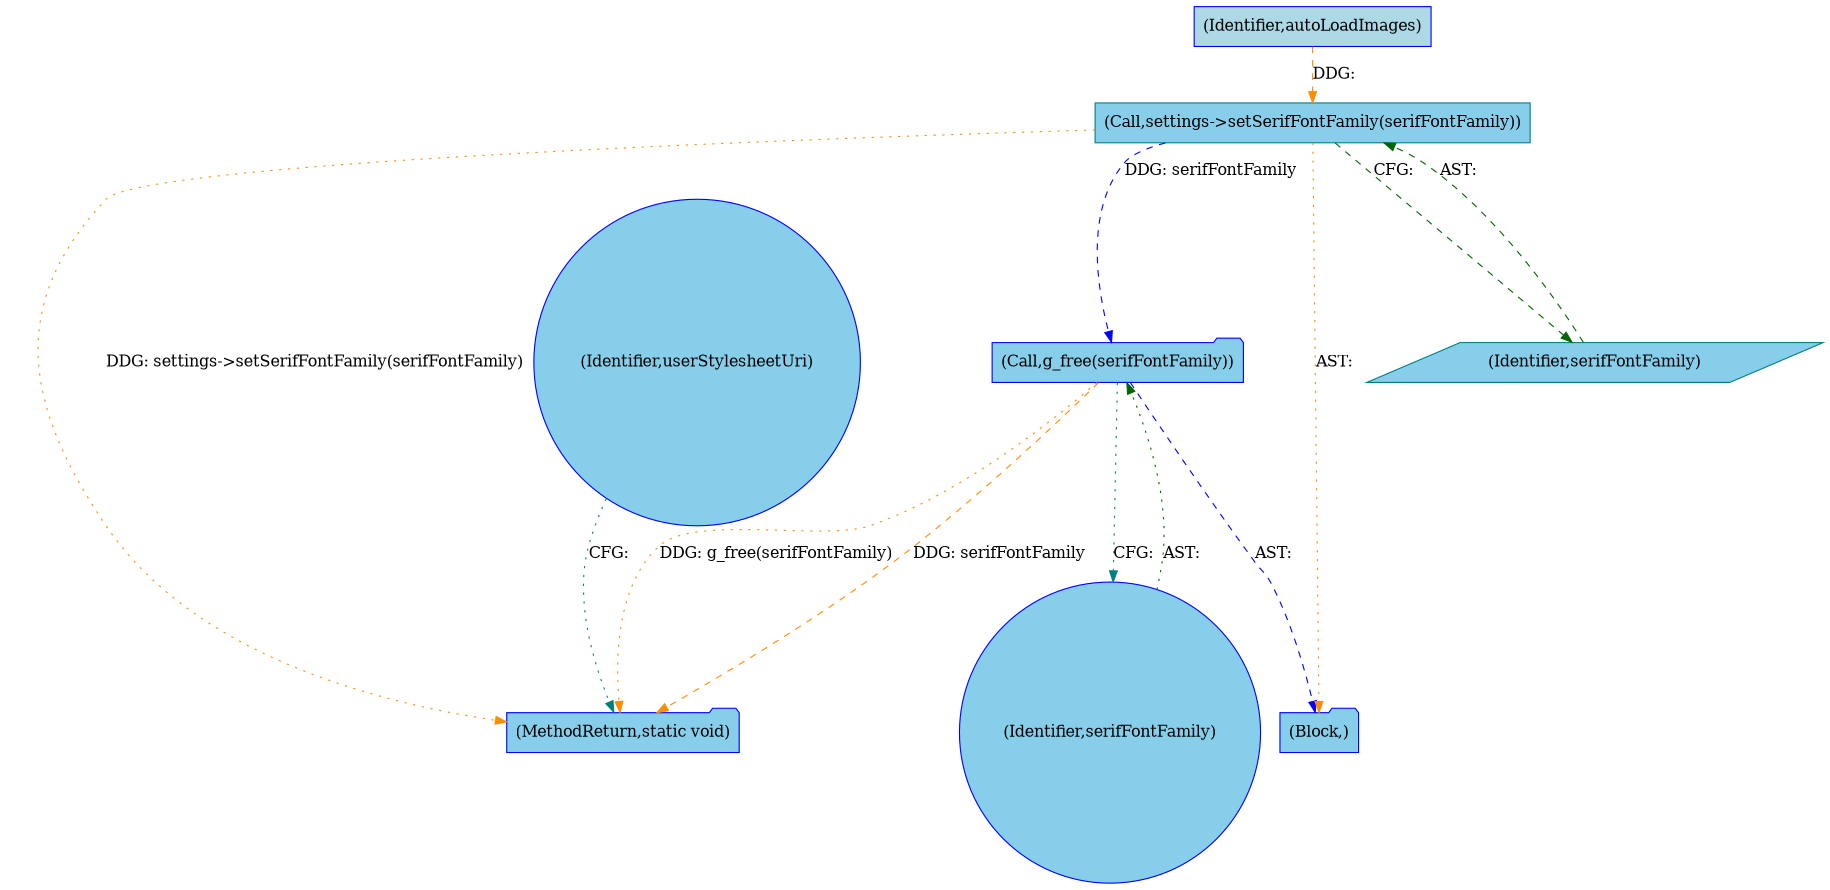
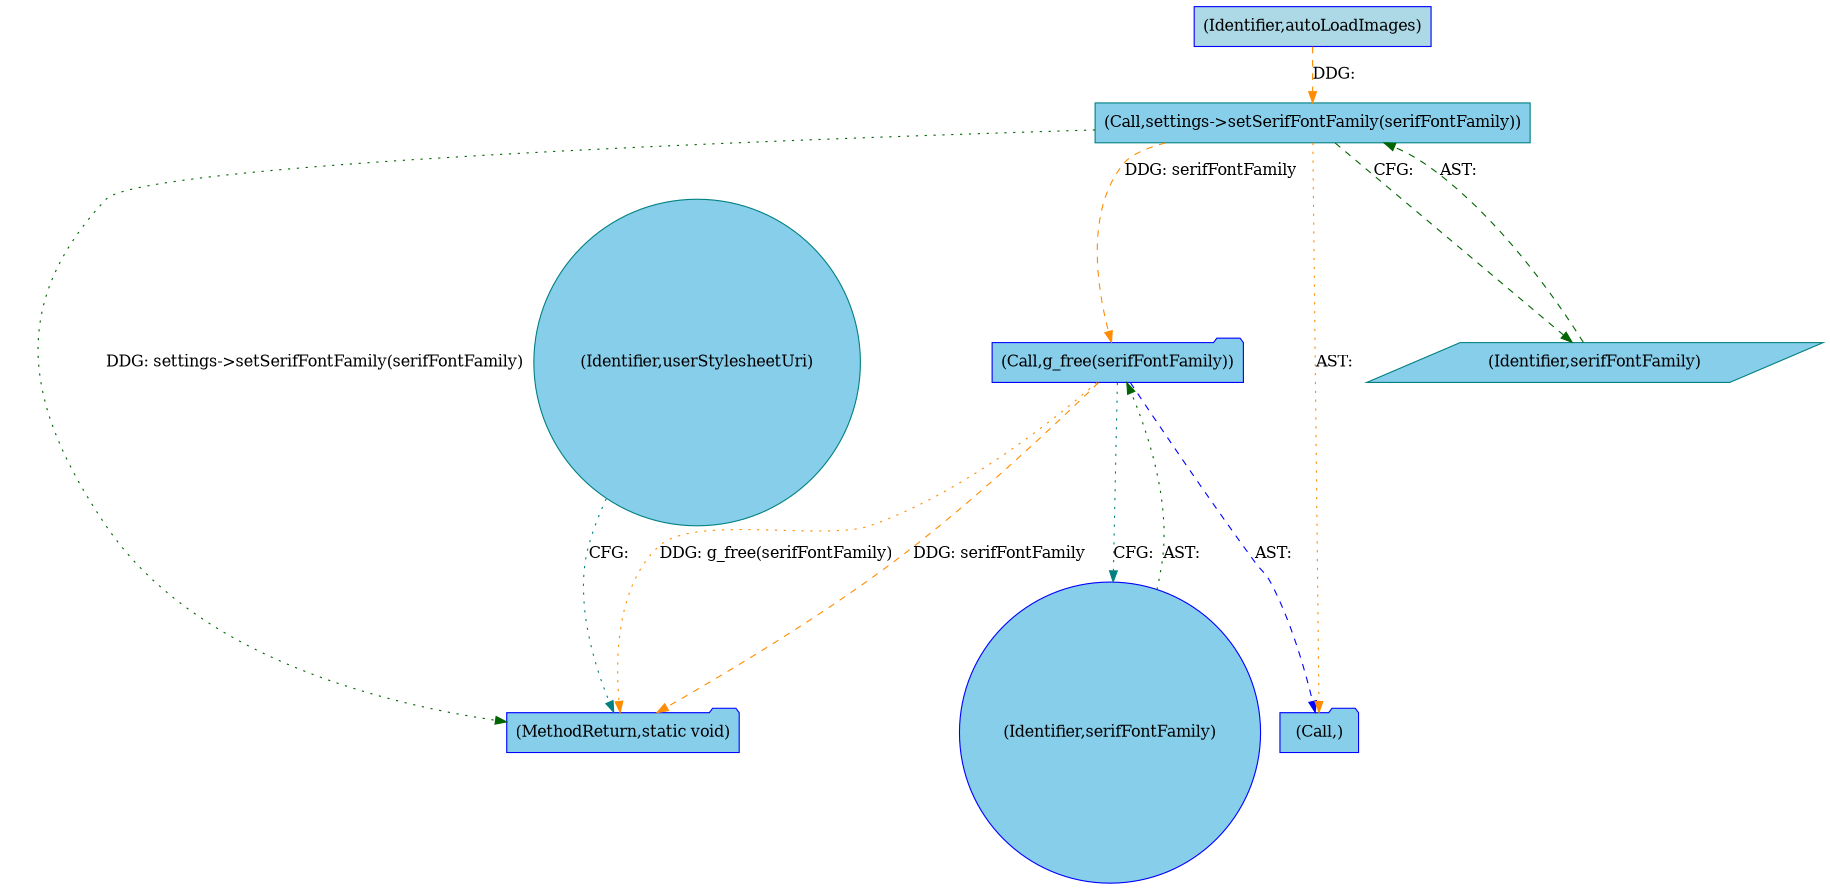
(196, 179) -> (196, 179)
(1100, 222) -> (1100, 222)
(697, 363) -> (697, 363)
(1319, 733) -> (1319, 733)
